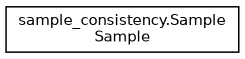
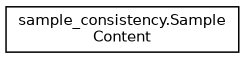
(122, 29) -> (122, 29)
